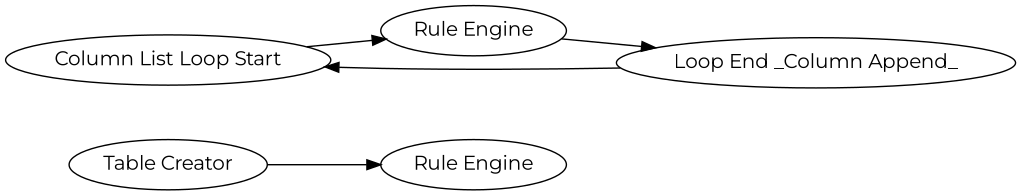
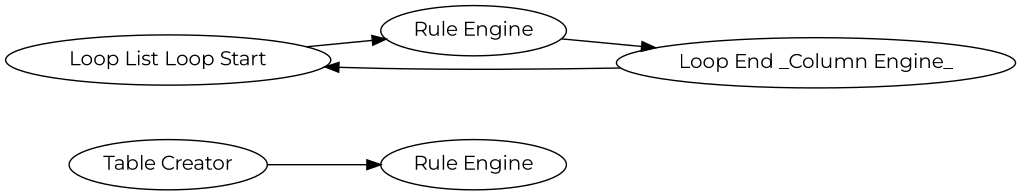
(168, 60) -> (168, 60)
(816, 63) -> (816, 63)
